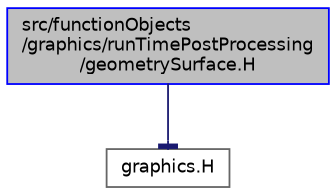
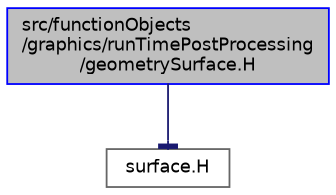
(168, 168) -> (168, 168)
